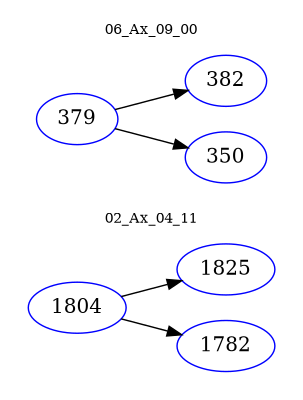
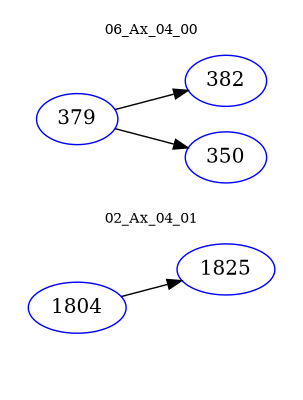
(152, 30) -> (152, 30)
(152, 219) -> (152, 219)
(226, 346) -> none
